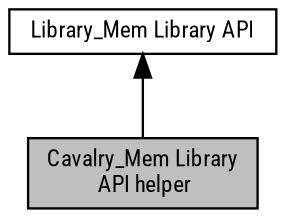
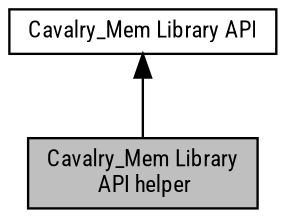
(143, 32) -> (143, 32)
